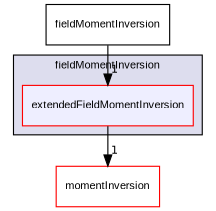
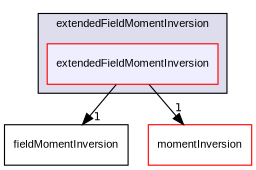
(108, 62) -> (103, 100)
(108, 66) -> (133, 24)
